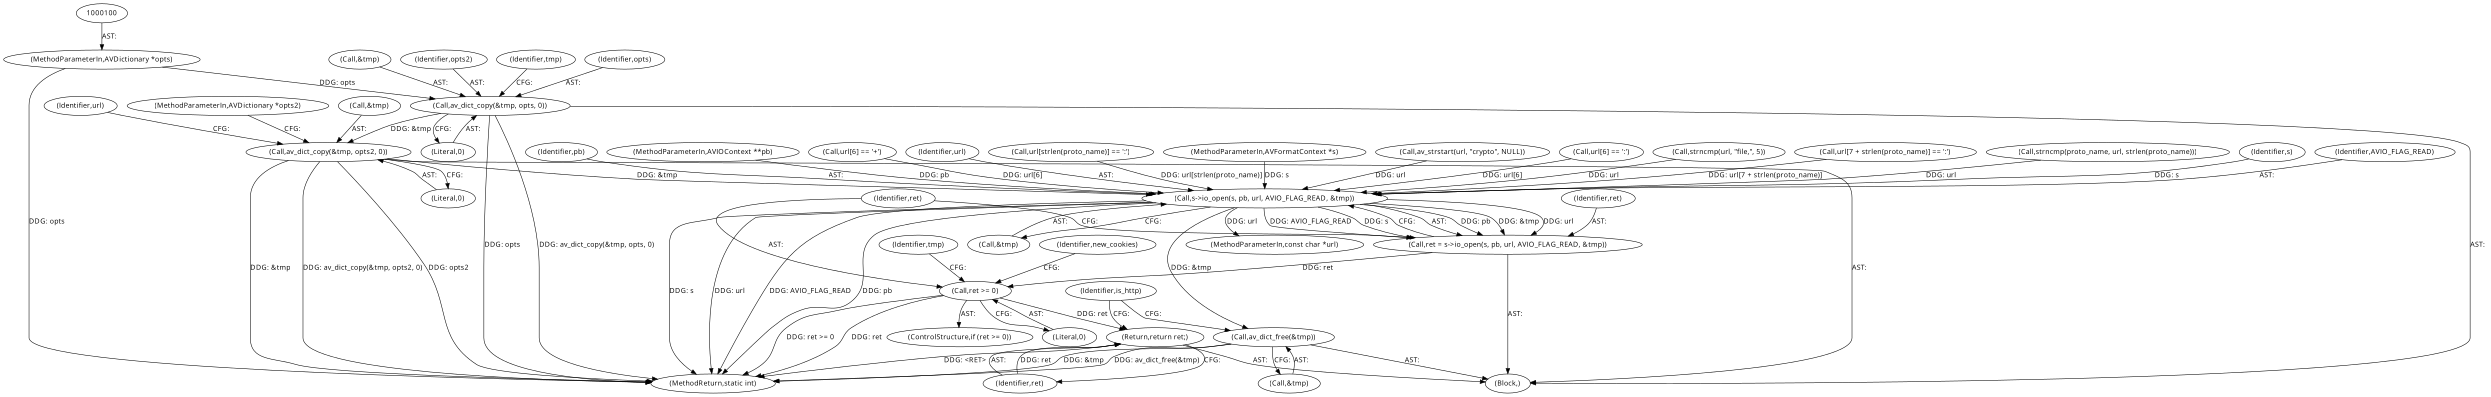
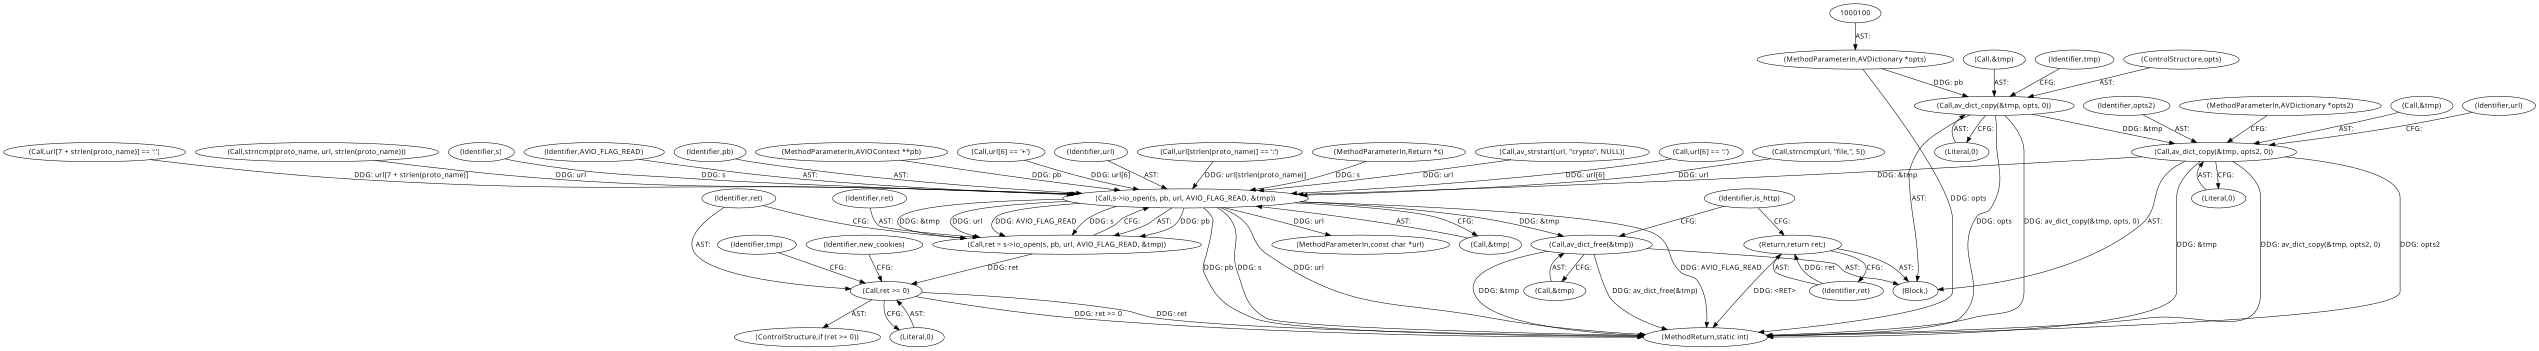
(625, 60) -> (2181, 60)
(465, 81) -> (2167, 128)
(338, 83) -> (1948, 83)
(1265, 152) -> (1389, 152)
(1508, 311) -> none
(1060, 314) -> none
